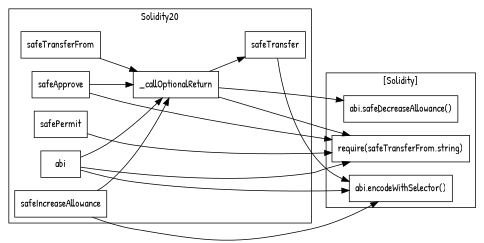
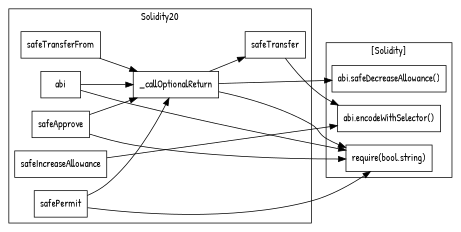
(401, 149) -> (389, 158)
(137, 152) -> (129, 161)
(210, 189) -> none
